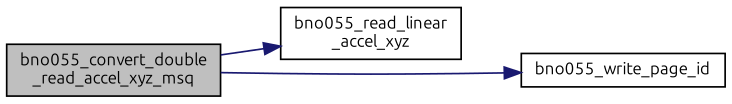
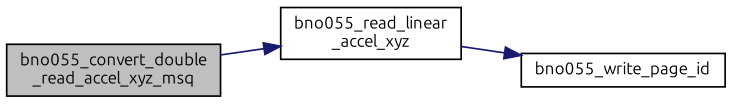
(362, 74) -> (483, 50)
